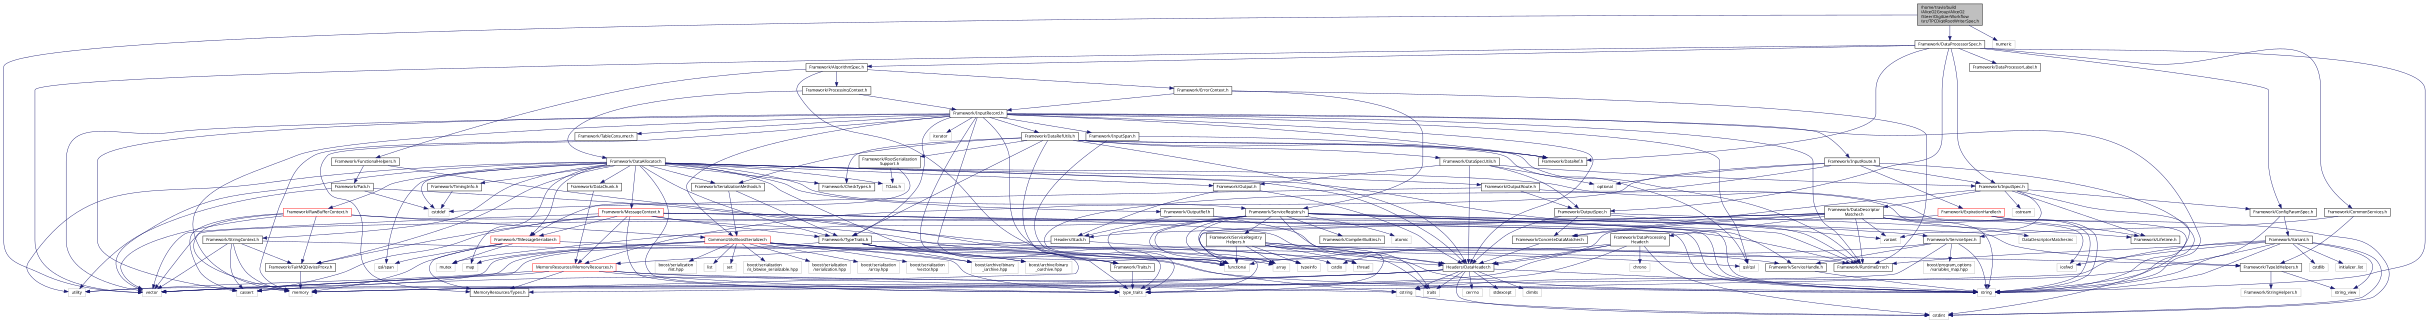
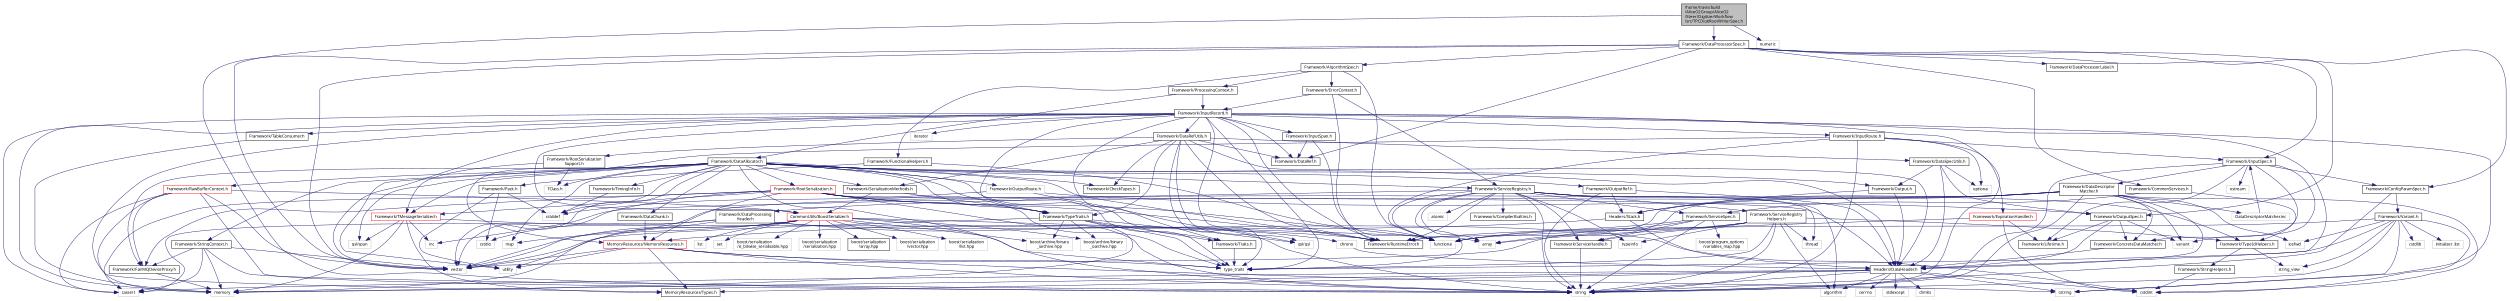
(1723, 178) -> (2255, 191)
(1510, 187) -> (1015, 189)
(631, 212) -> (803, 189)
(1553, 254) -> (1520, 261)
(446, 267) -> (432, 244)
(879, 267) -> (869, 244)
(1431, 293) -> (1833, 293)
(2271, 293) -> (2205, 270)
(1670, 311) -> (2172, 283)
